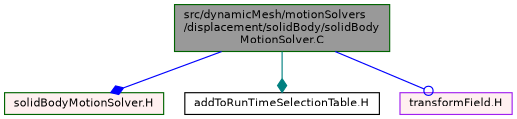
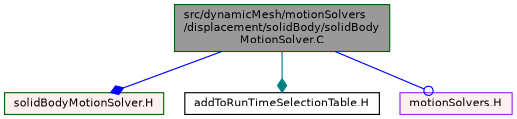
(456, 104) -> (456, 104)
